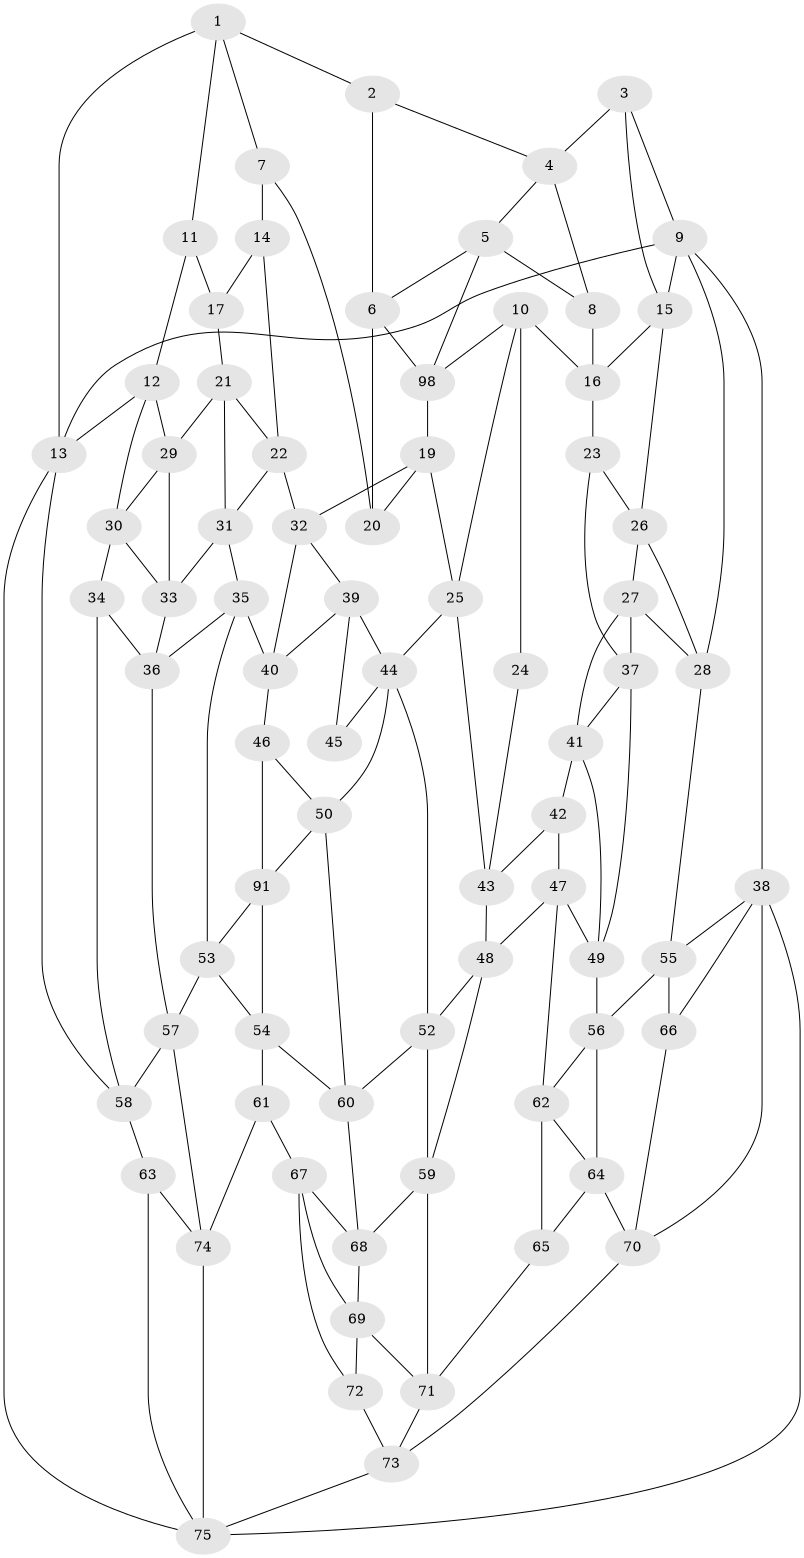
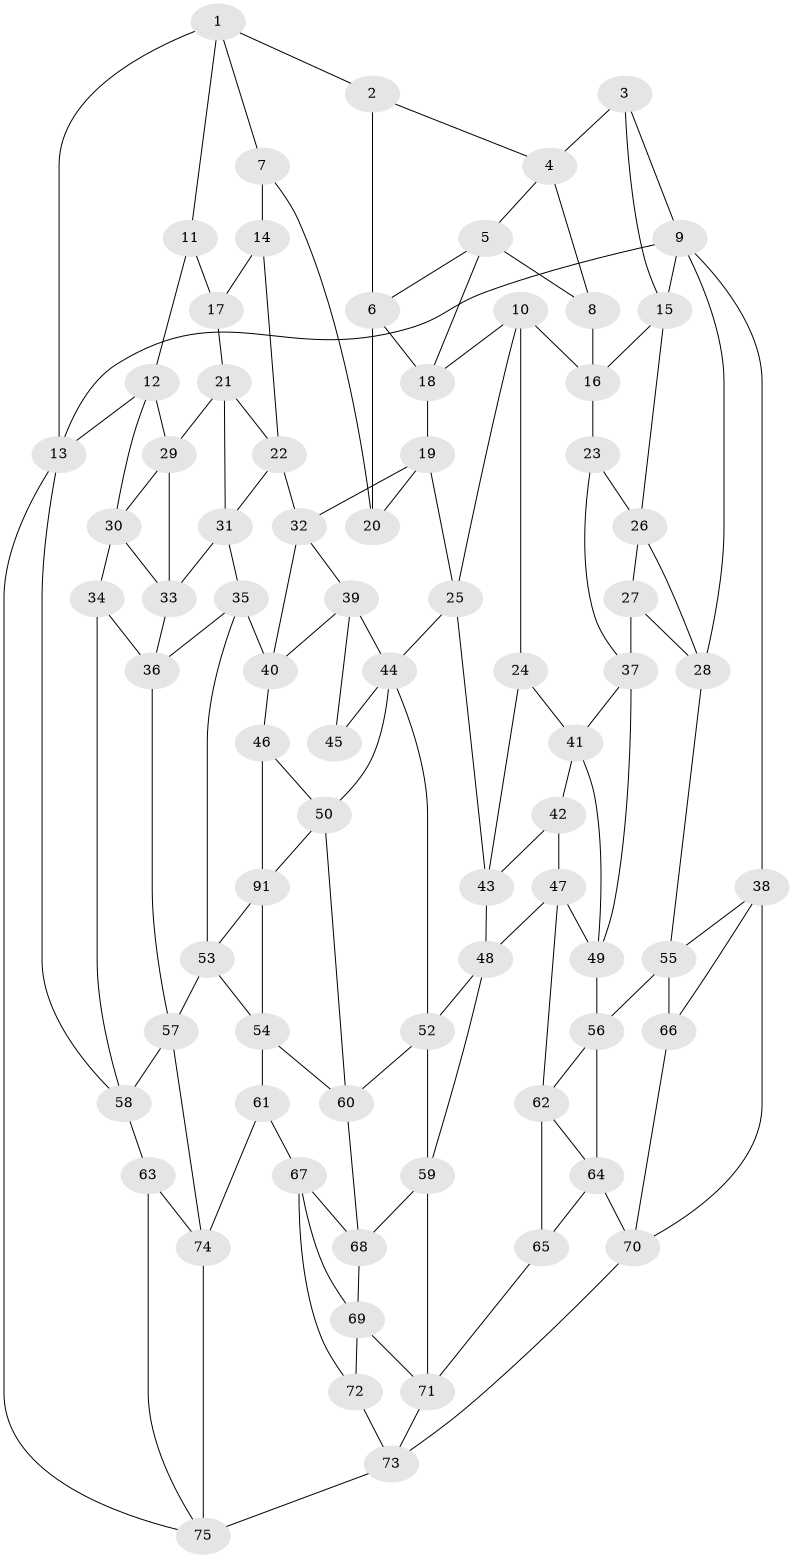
(428, 383) -> (428, 383)
(590, 667) -> (548, 707)
(768, 1440) -> none
